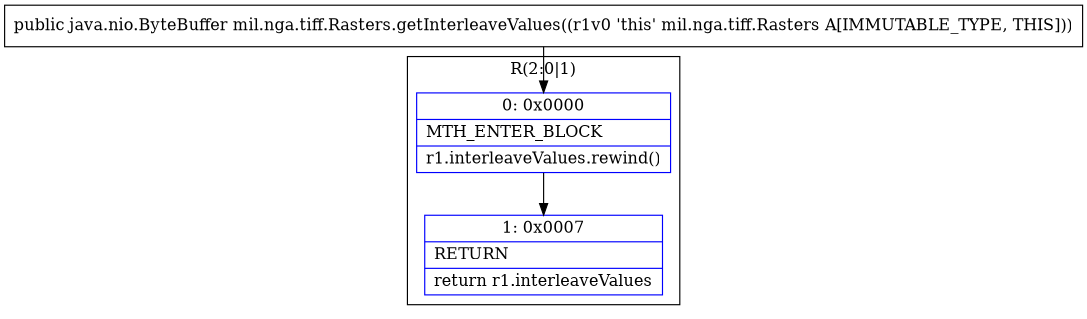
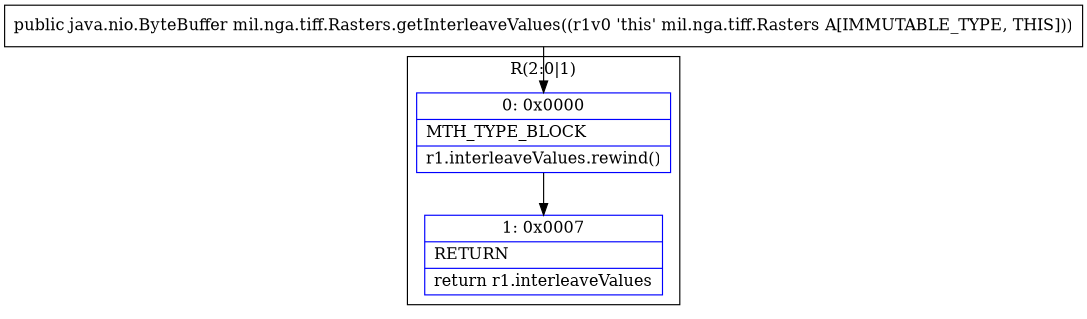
(515, 132) -> (506, 132)
